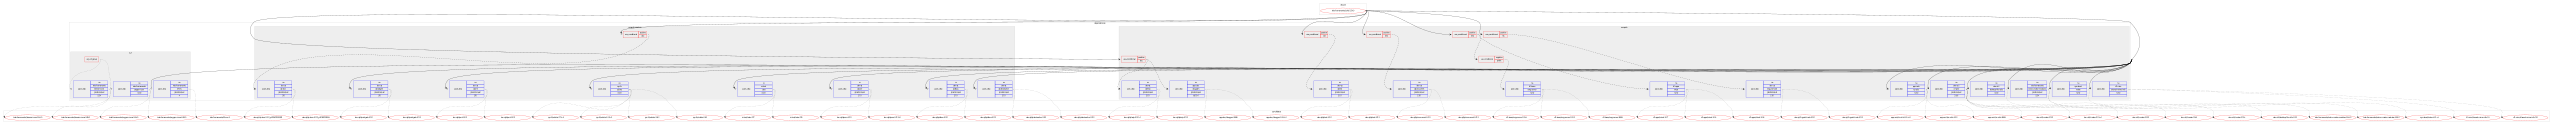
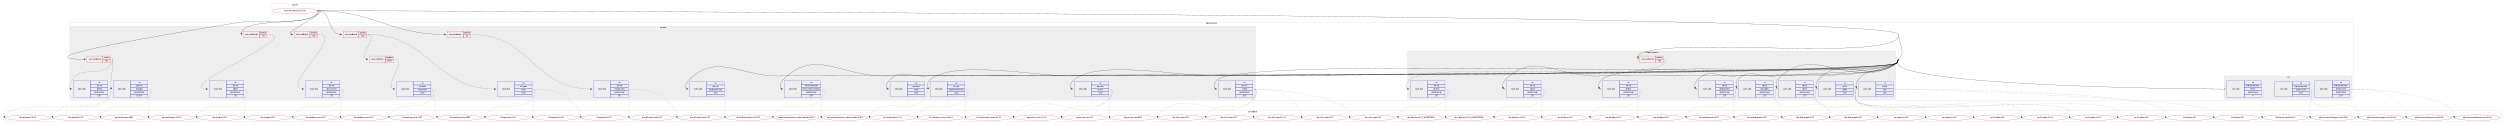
(92, 59) -> none
(1516, 118) -> none
